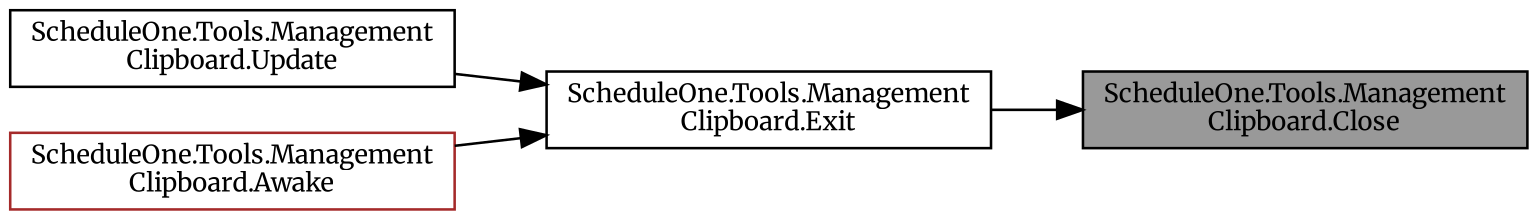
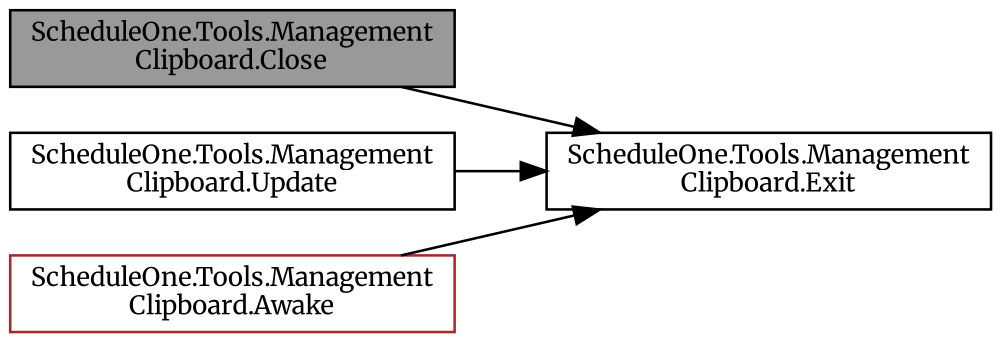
(1024, 110) -> (488, 107)
